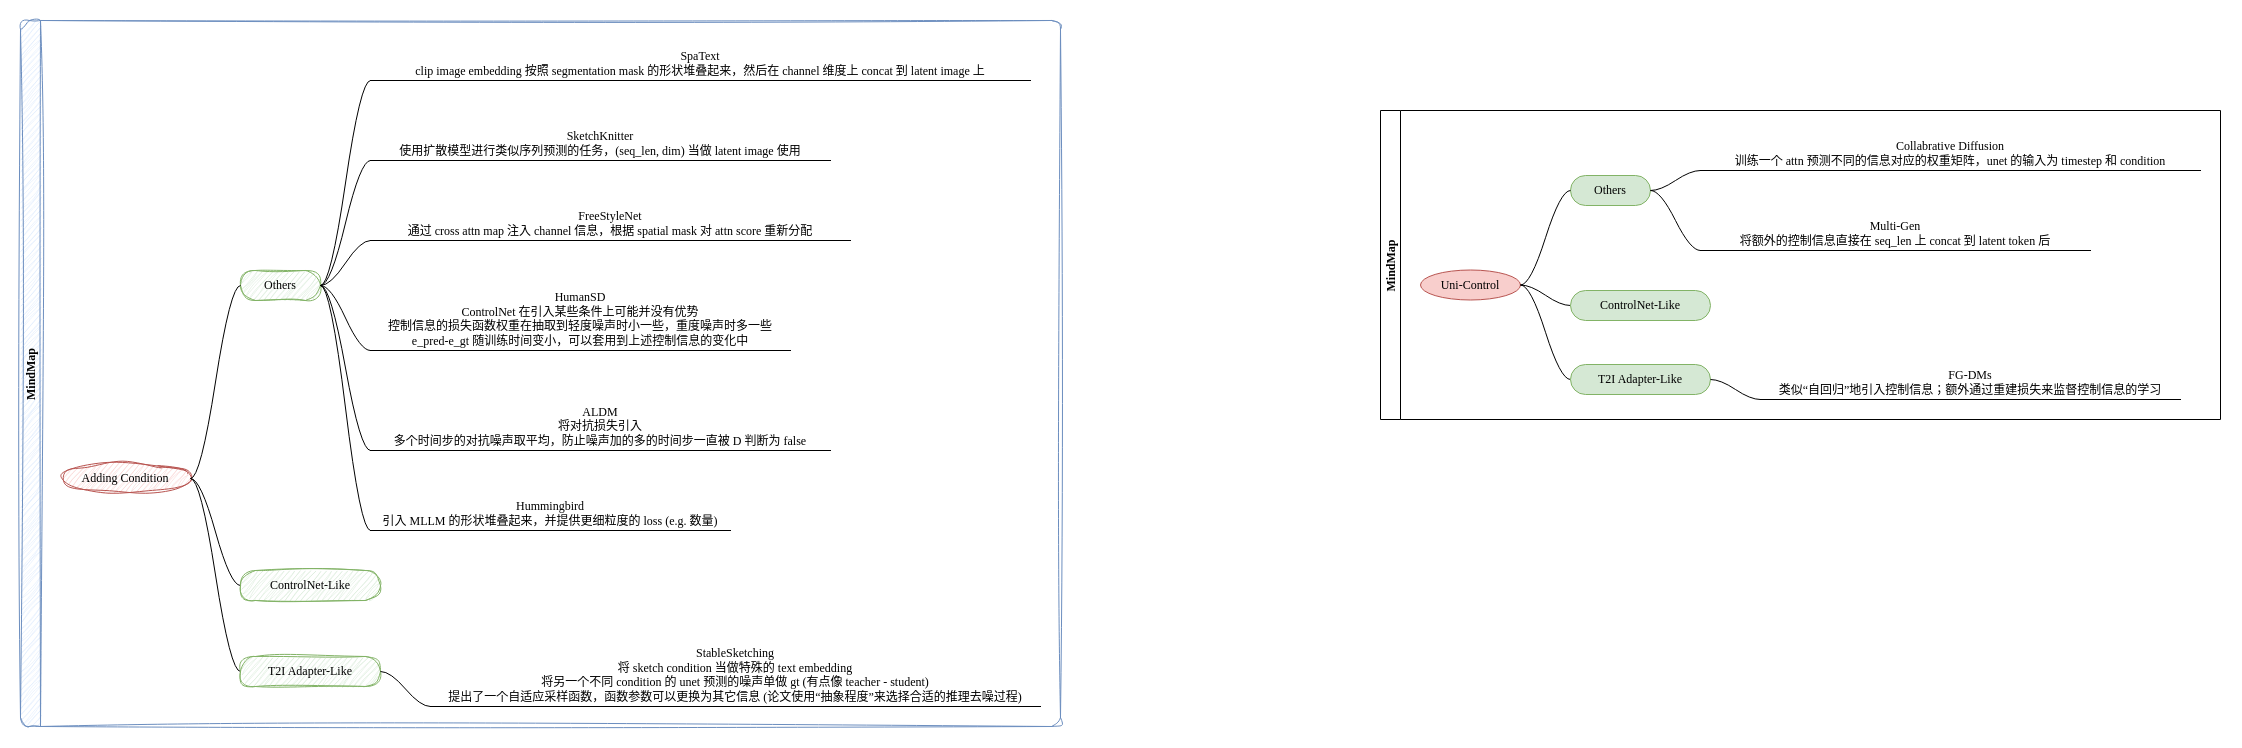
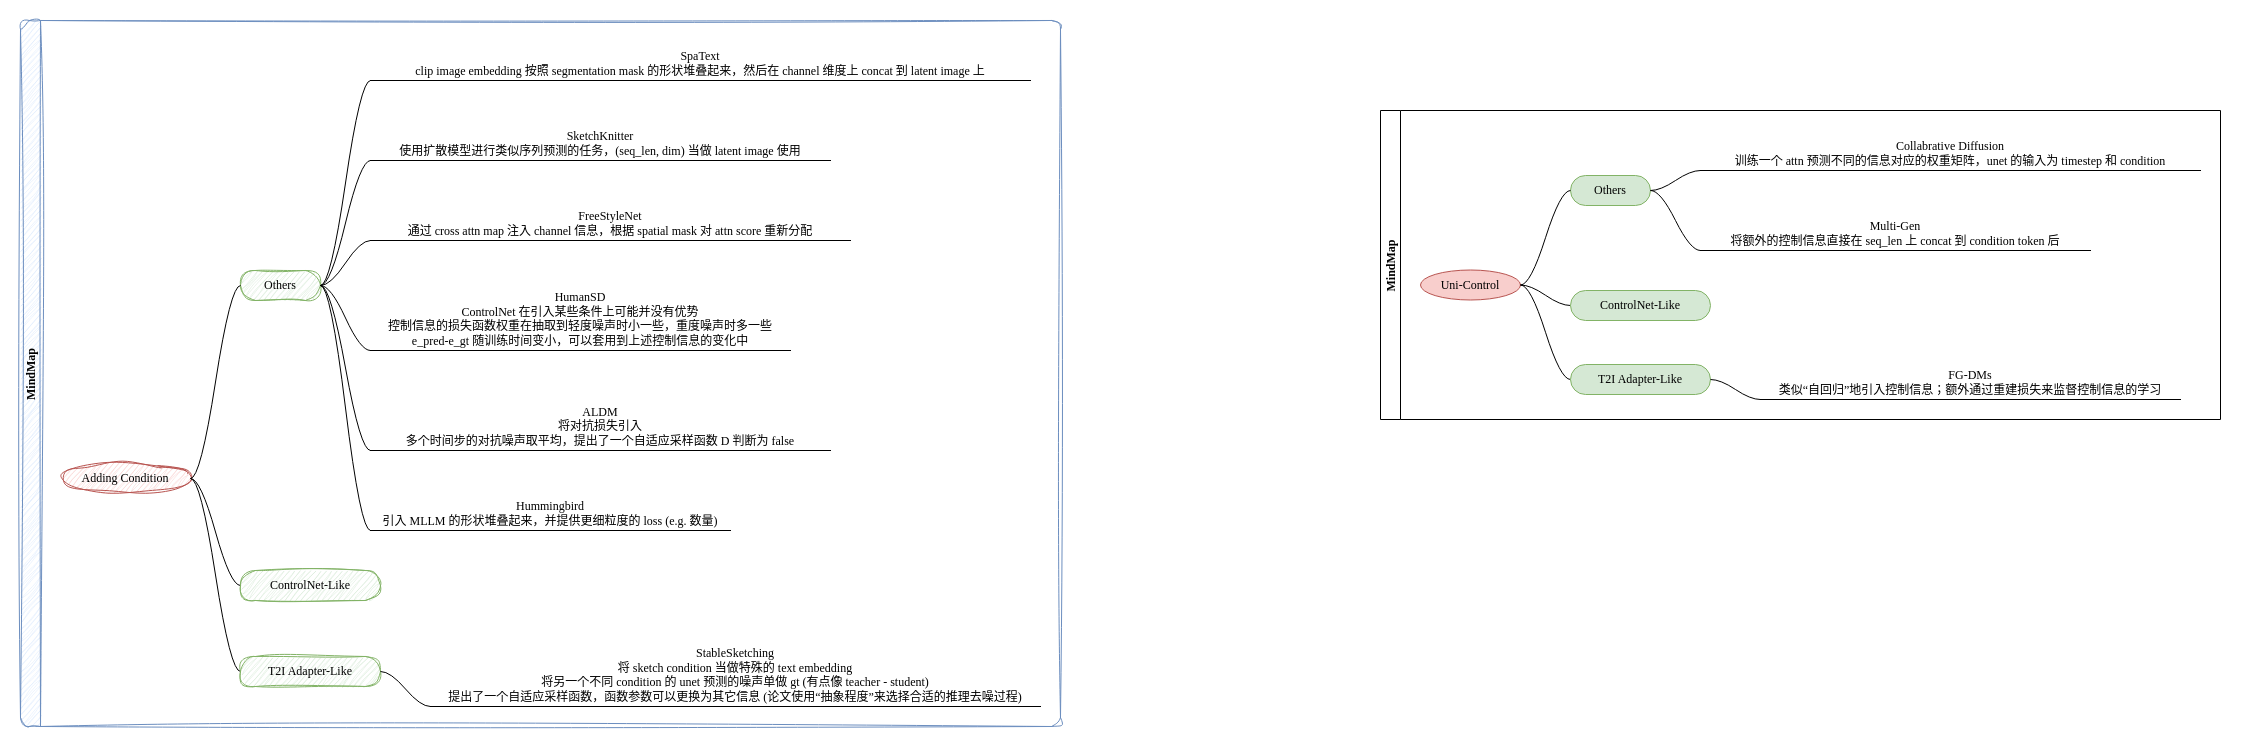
(1896, 233) -> (1896, 233)
(601, 426) -> (601, 426)
